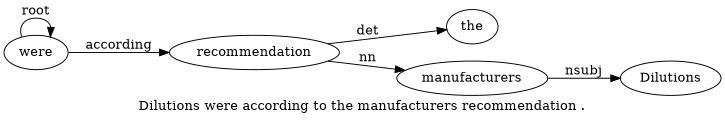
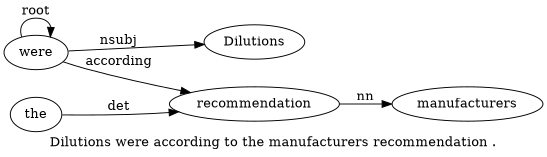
(382, 37) -> (116, 115)
(579, 78) -> (132, 48)
